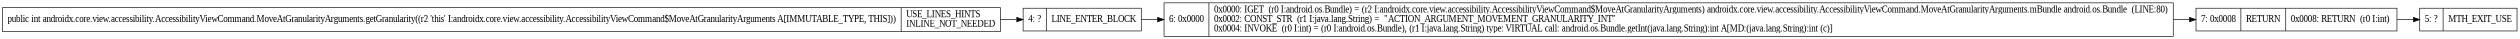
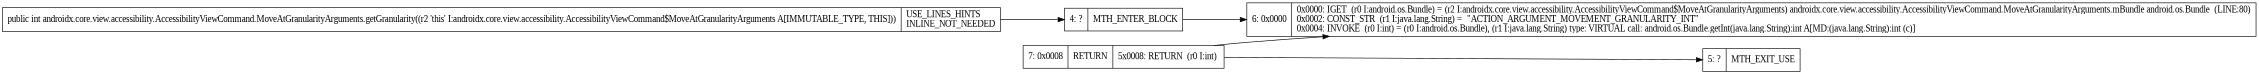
(1094, 19) -> (1135, 19)
(2341, 19) -> (1168, 57)
(2181, 20) -> (1268, 41)
